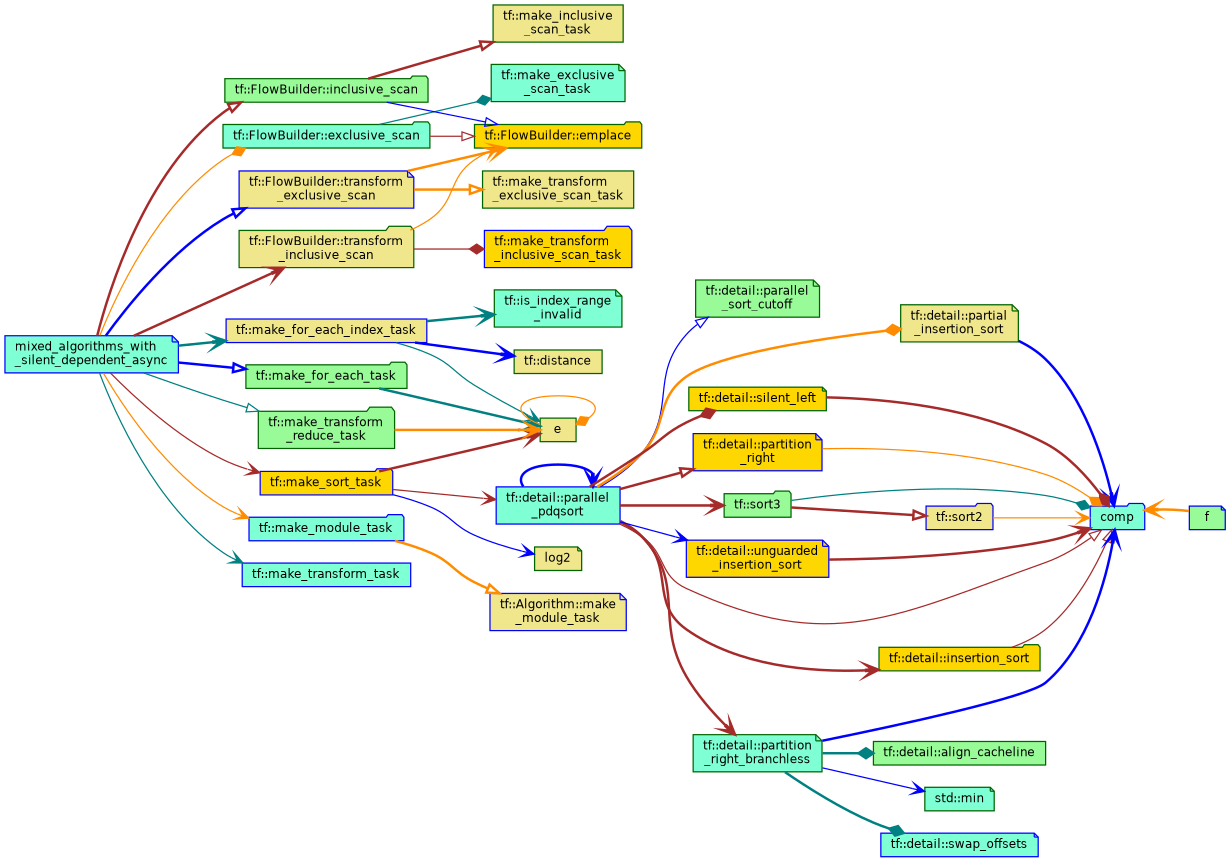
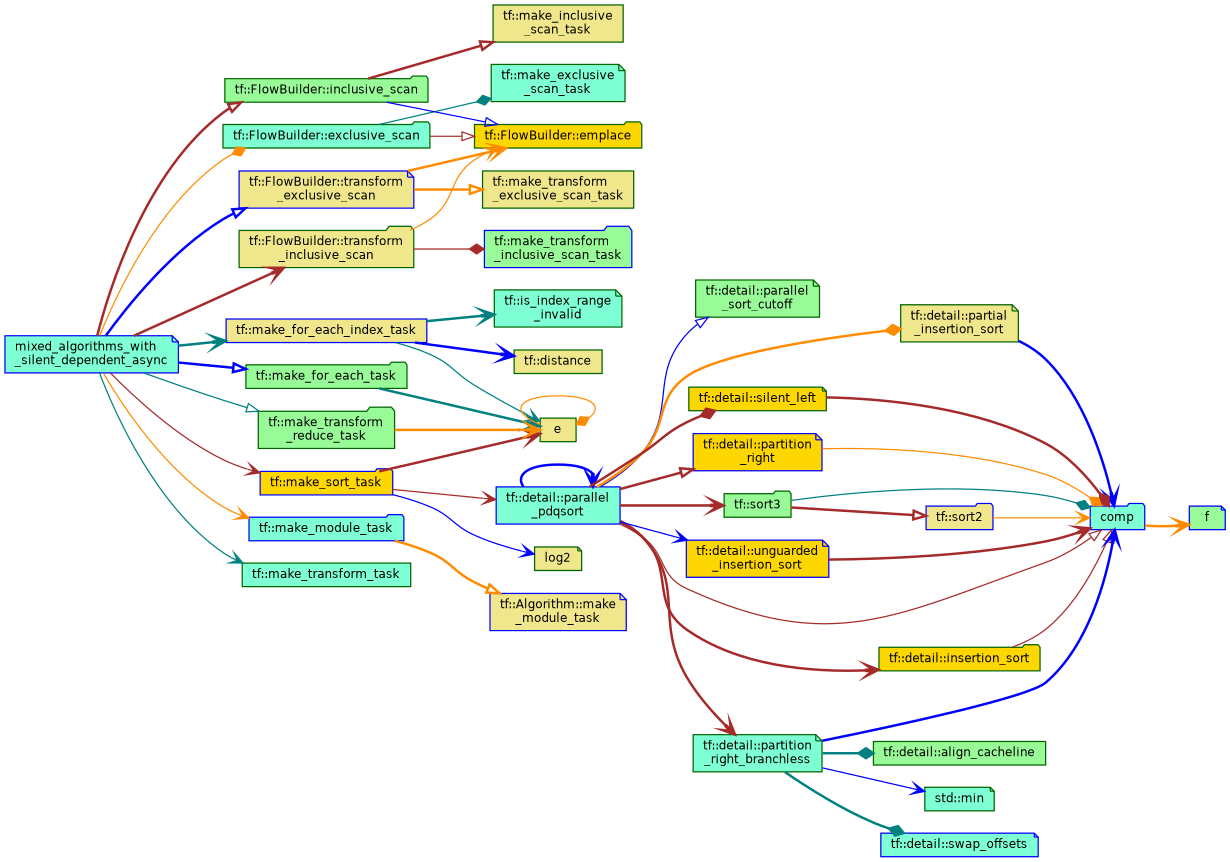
(558, 249) -> (558, 249)
(1173, 510) -> (1161, 526)
(326, 575) -> (326, 575)
